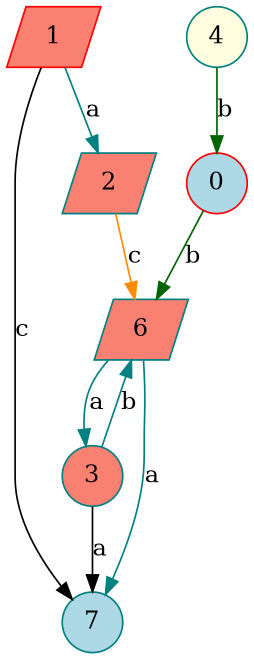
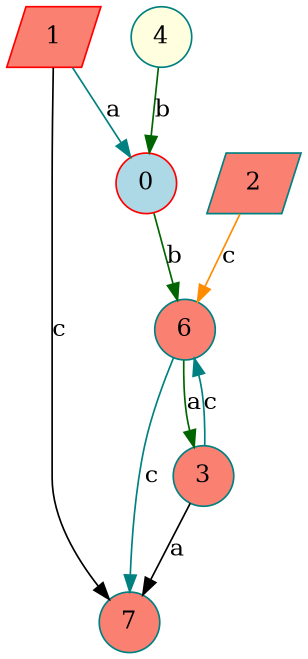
(78, 102) -> (97, 105)
(141, 330) -> (185, 330)
(89, 392) -> (185, 396)
(129, 403) -> (210, 403)
(152, 476) -> (151, 476)
(92, 622) -> (129, 622)
